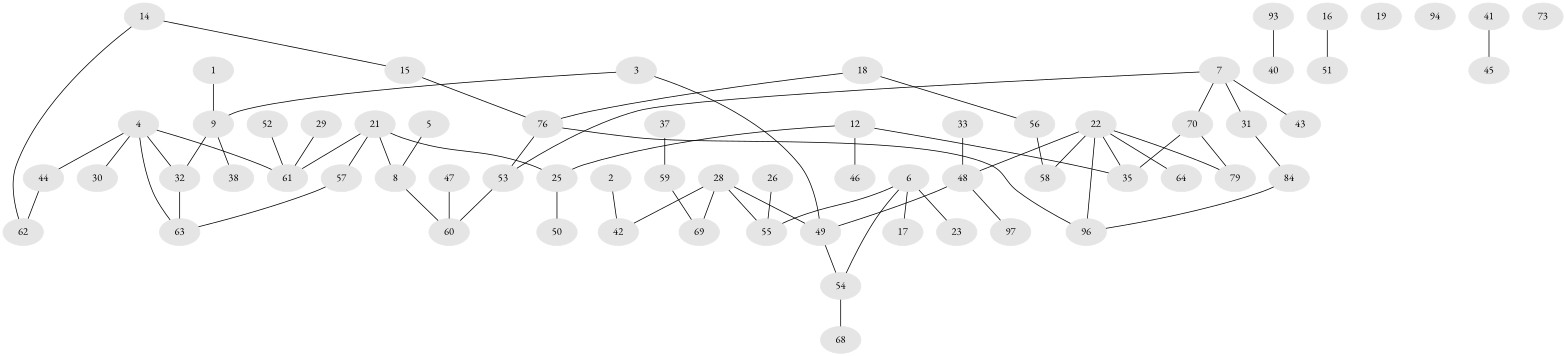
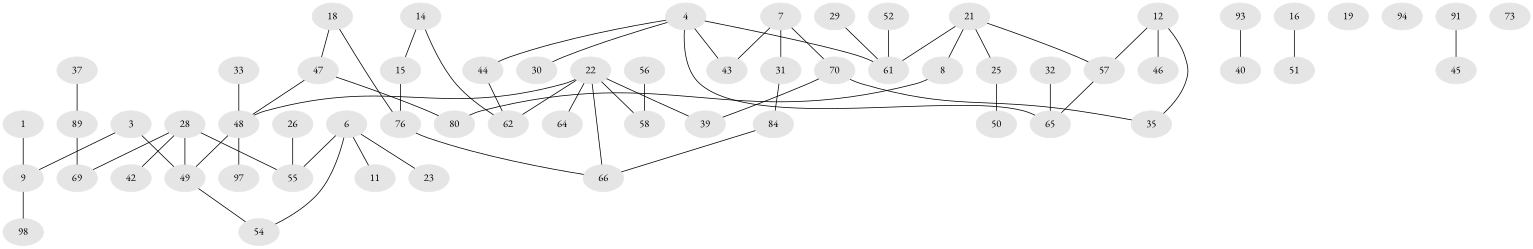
(1489, 16) -> (1456, 16)
none -> (279, 97)
(948, 97) -> (325, 43)
(429, 124) -> none
(729, 136) -> (1131, 43)
(159, 151) -> (706, 43)
(196, 151) -> none
(1112, 151) -> (557, 92)
(234, 178) -> (23, 232)
(503, 178) -> none
(611, 178) -> none
(665, 178) -> (77, 124)
(1235, 178) -> (705, 124)
(180, 232) -> (1050, 124)
(449, 232) -> (454, 124)
(903, 232) -> (375, 178)
(1086, 232) -> (603, 178)
(841, 340) -> none
